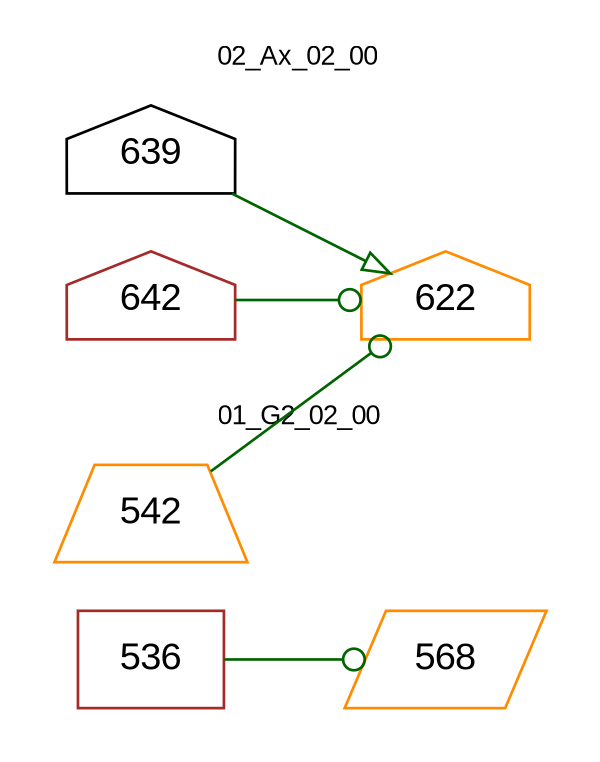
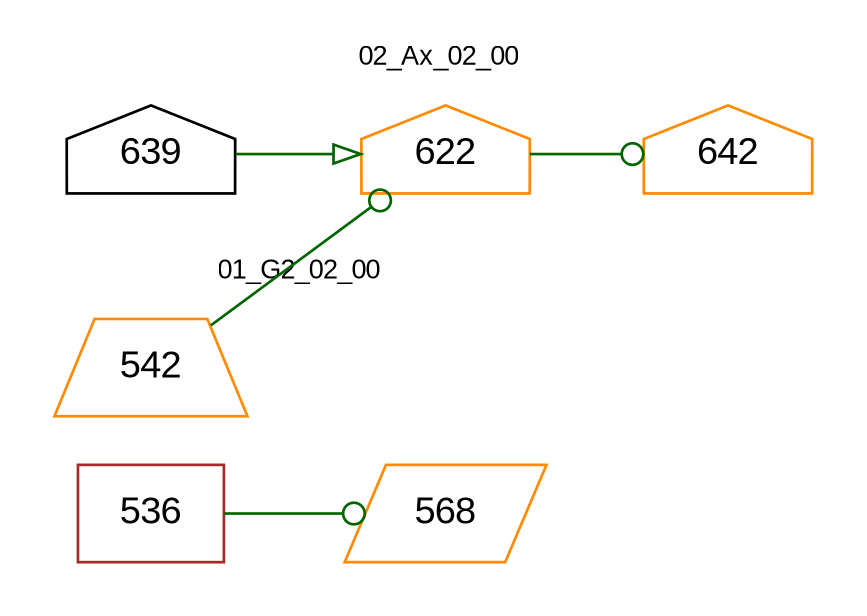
(151, 300) -> (728, 154)
(287, 300) -> (575, 154)
